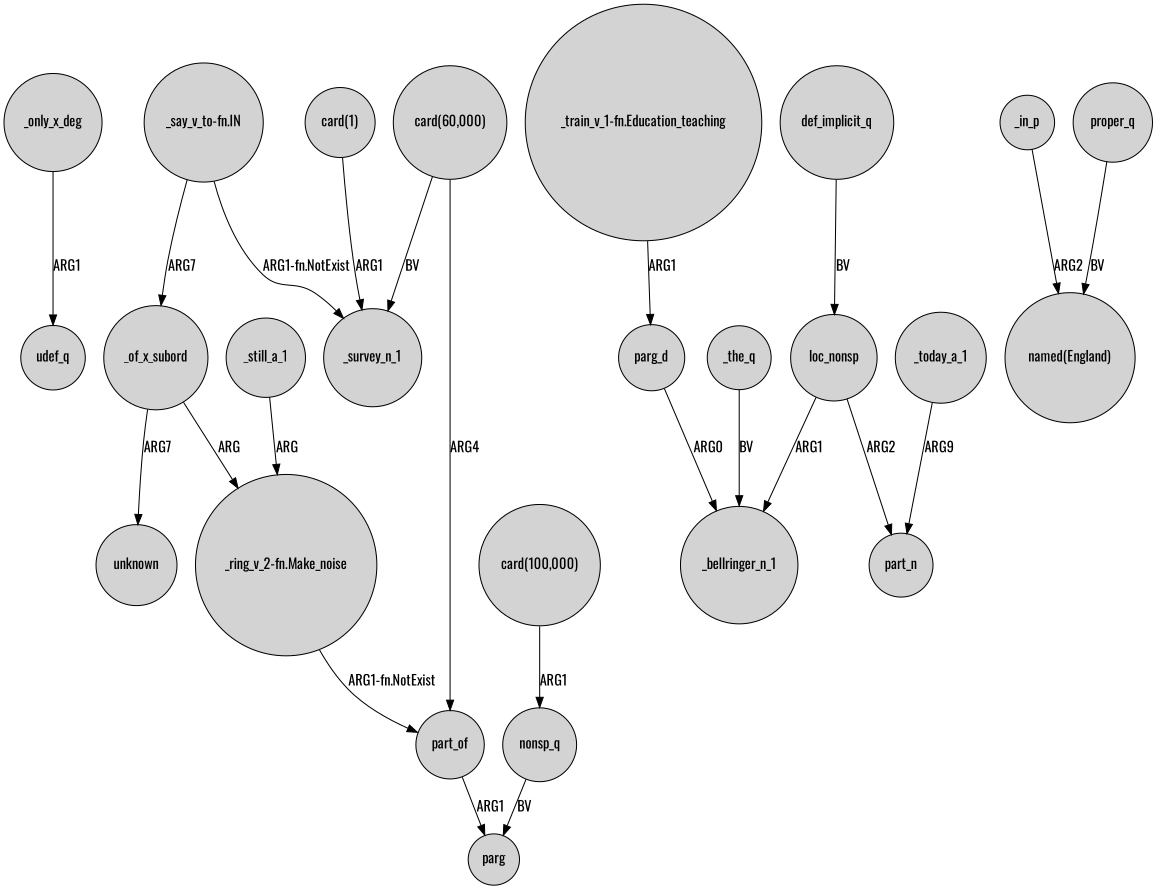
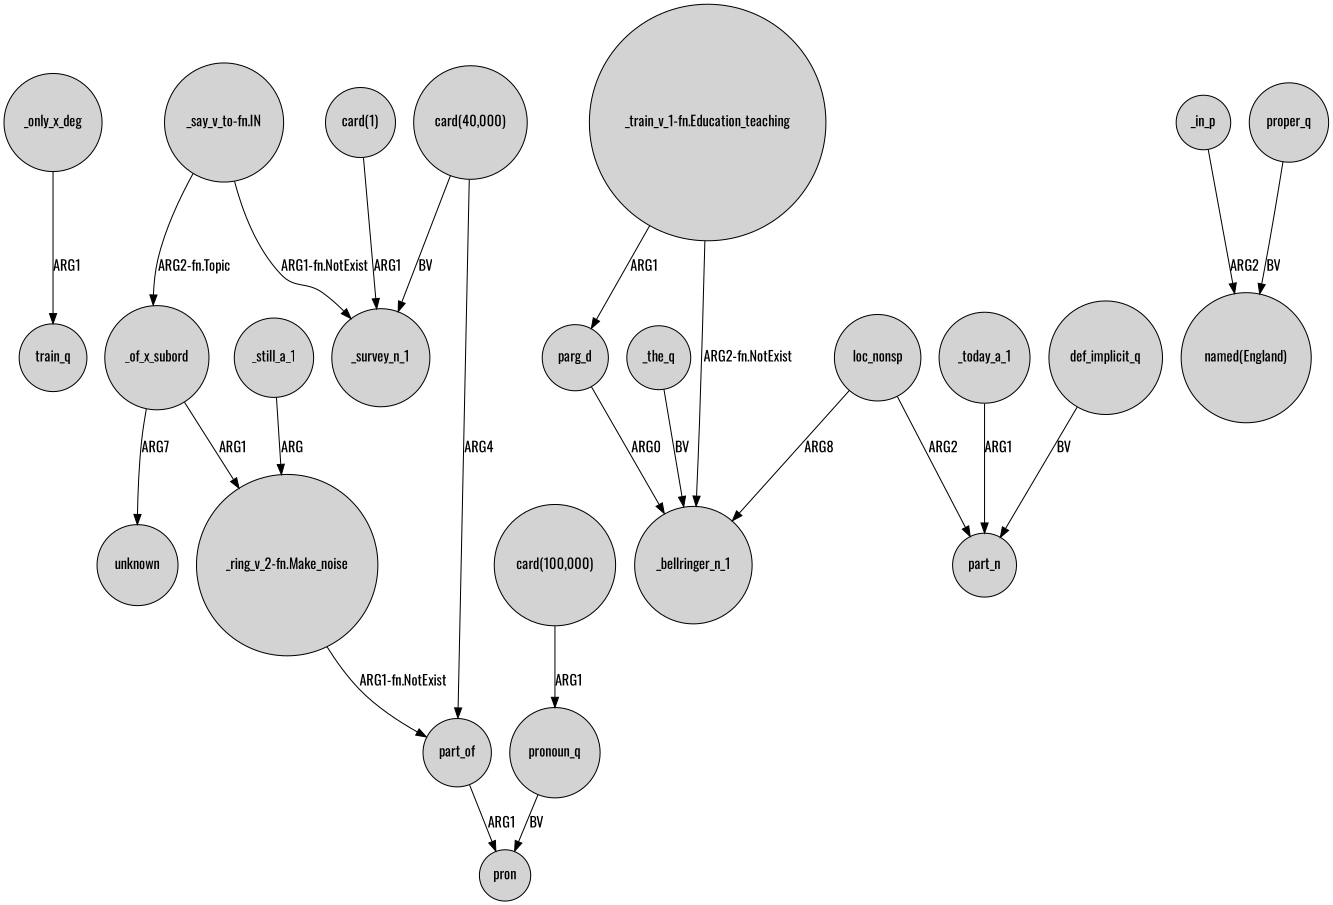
(450, 123) -> (470, 123)
(835, 242) -> (1041, 468)
(182, 267) -> (195, 267)
(53, 358) -> (53, 358)
none -> (701, 368)
(229, 449) -> (233, 449)
(809, 449) -> (819, 449)
(939, 449) -> (999, 449)
(540, 745) -> (555, 753)
(494, 860) -> (505, 875)
